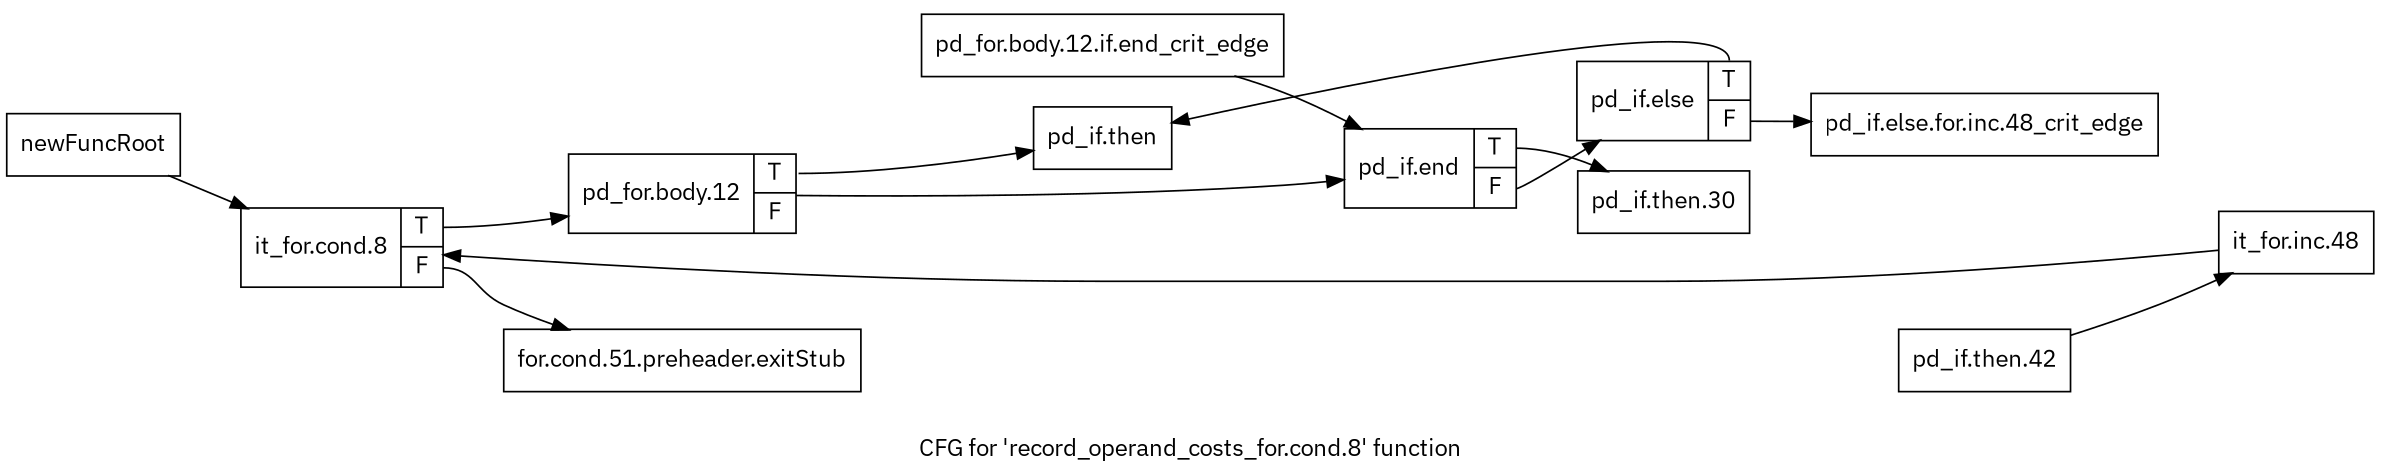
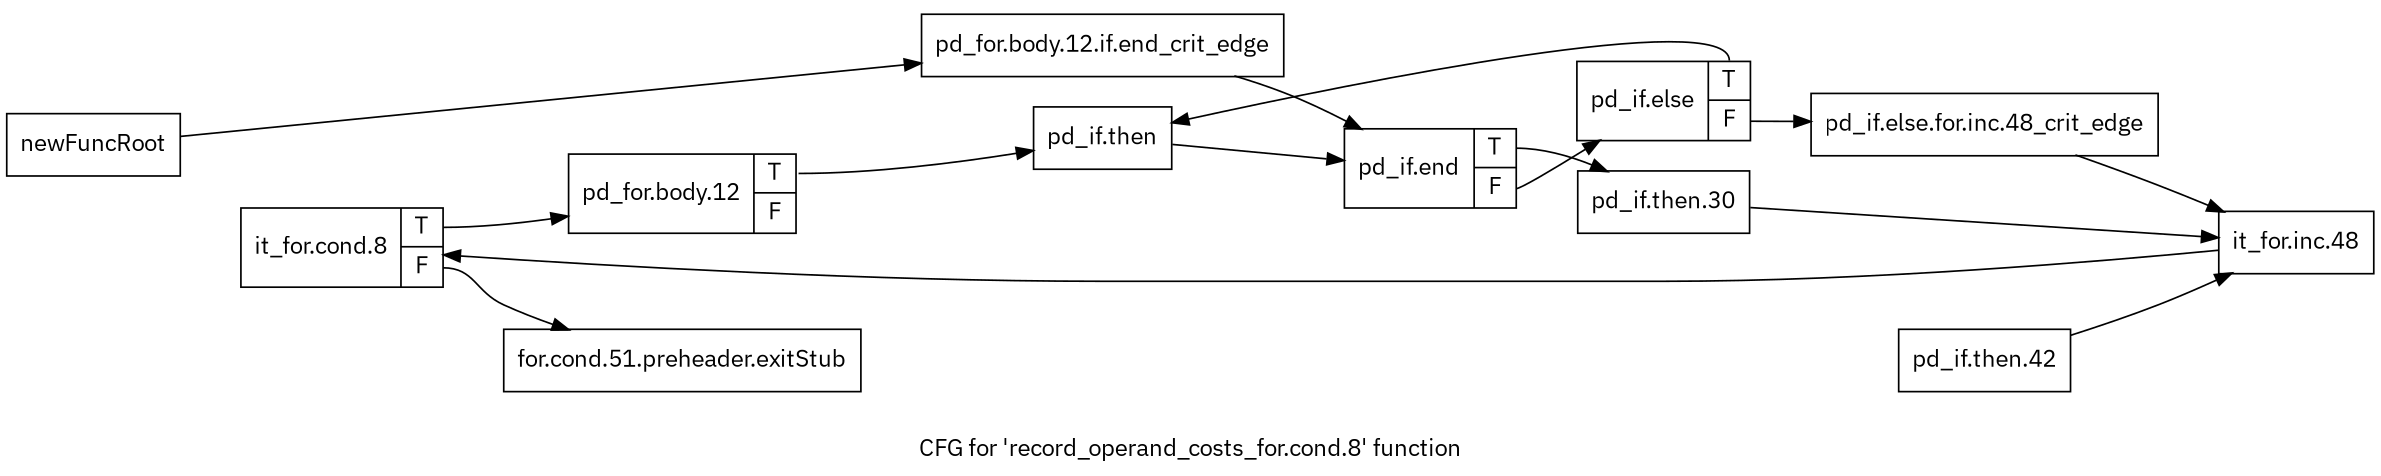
none -> (2142, 179)
(200, 189) -> (542, 101)
(1062, 194) -> (1249, 152)
none -> (1976, 222)
